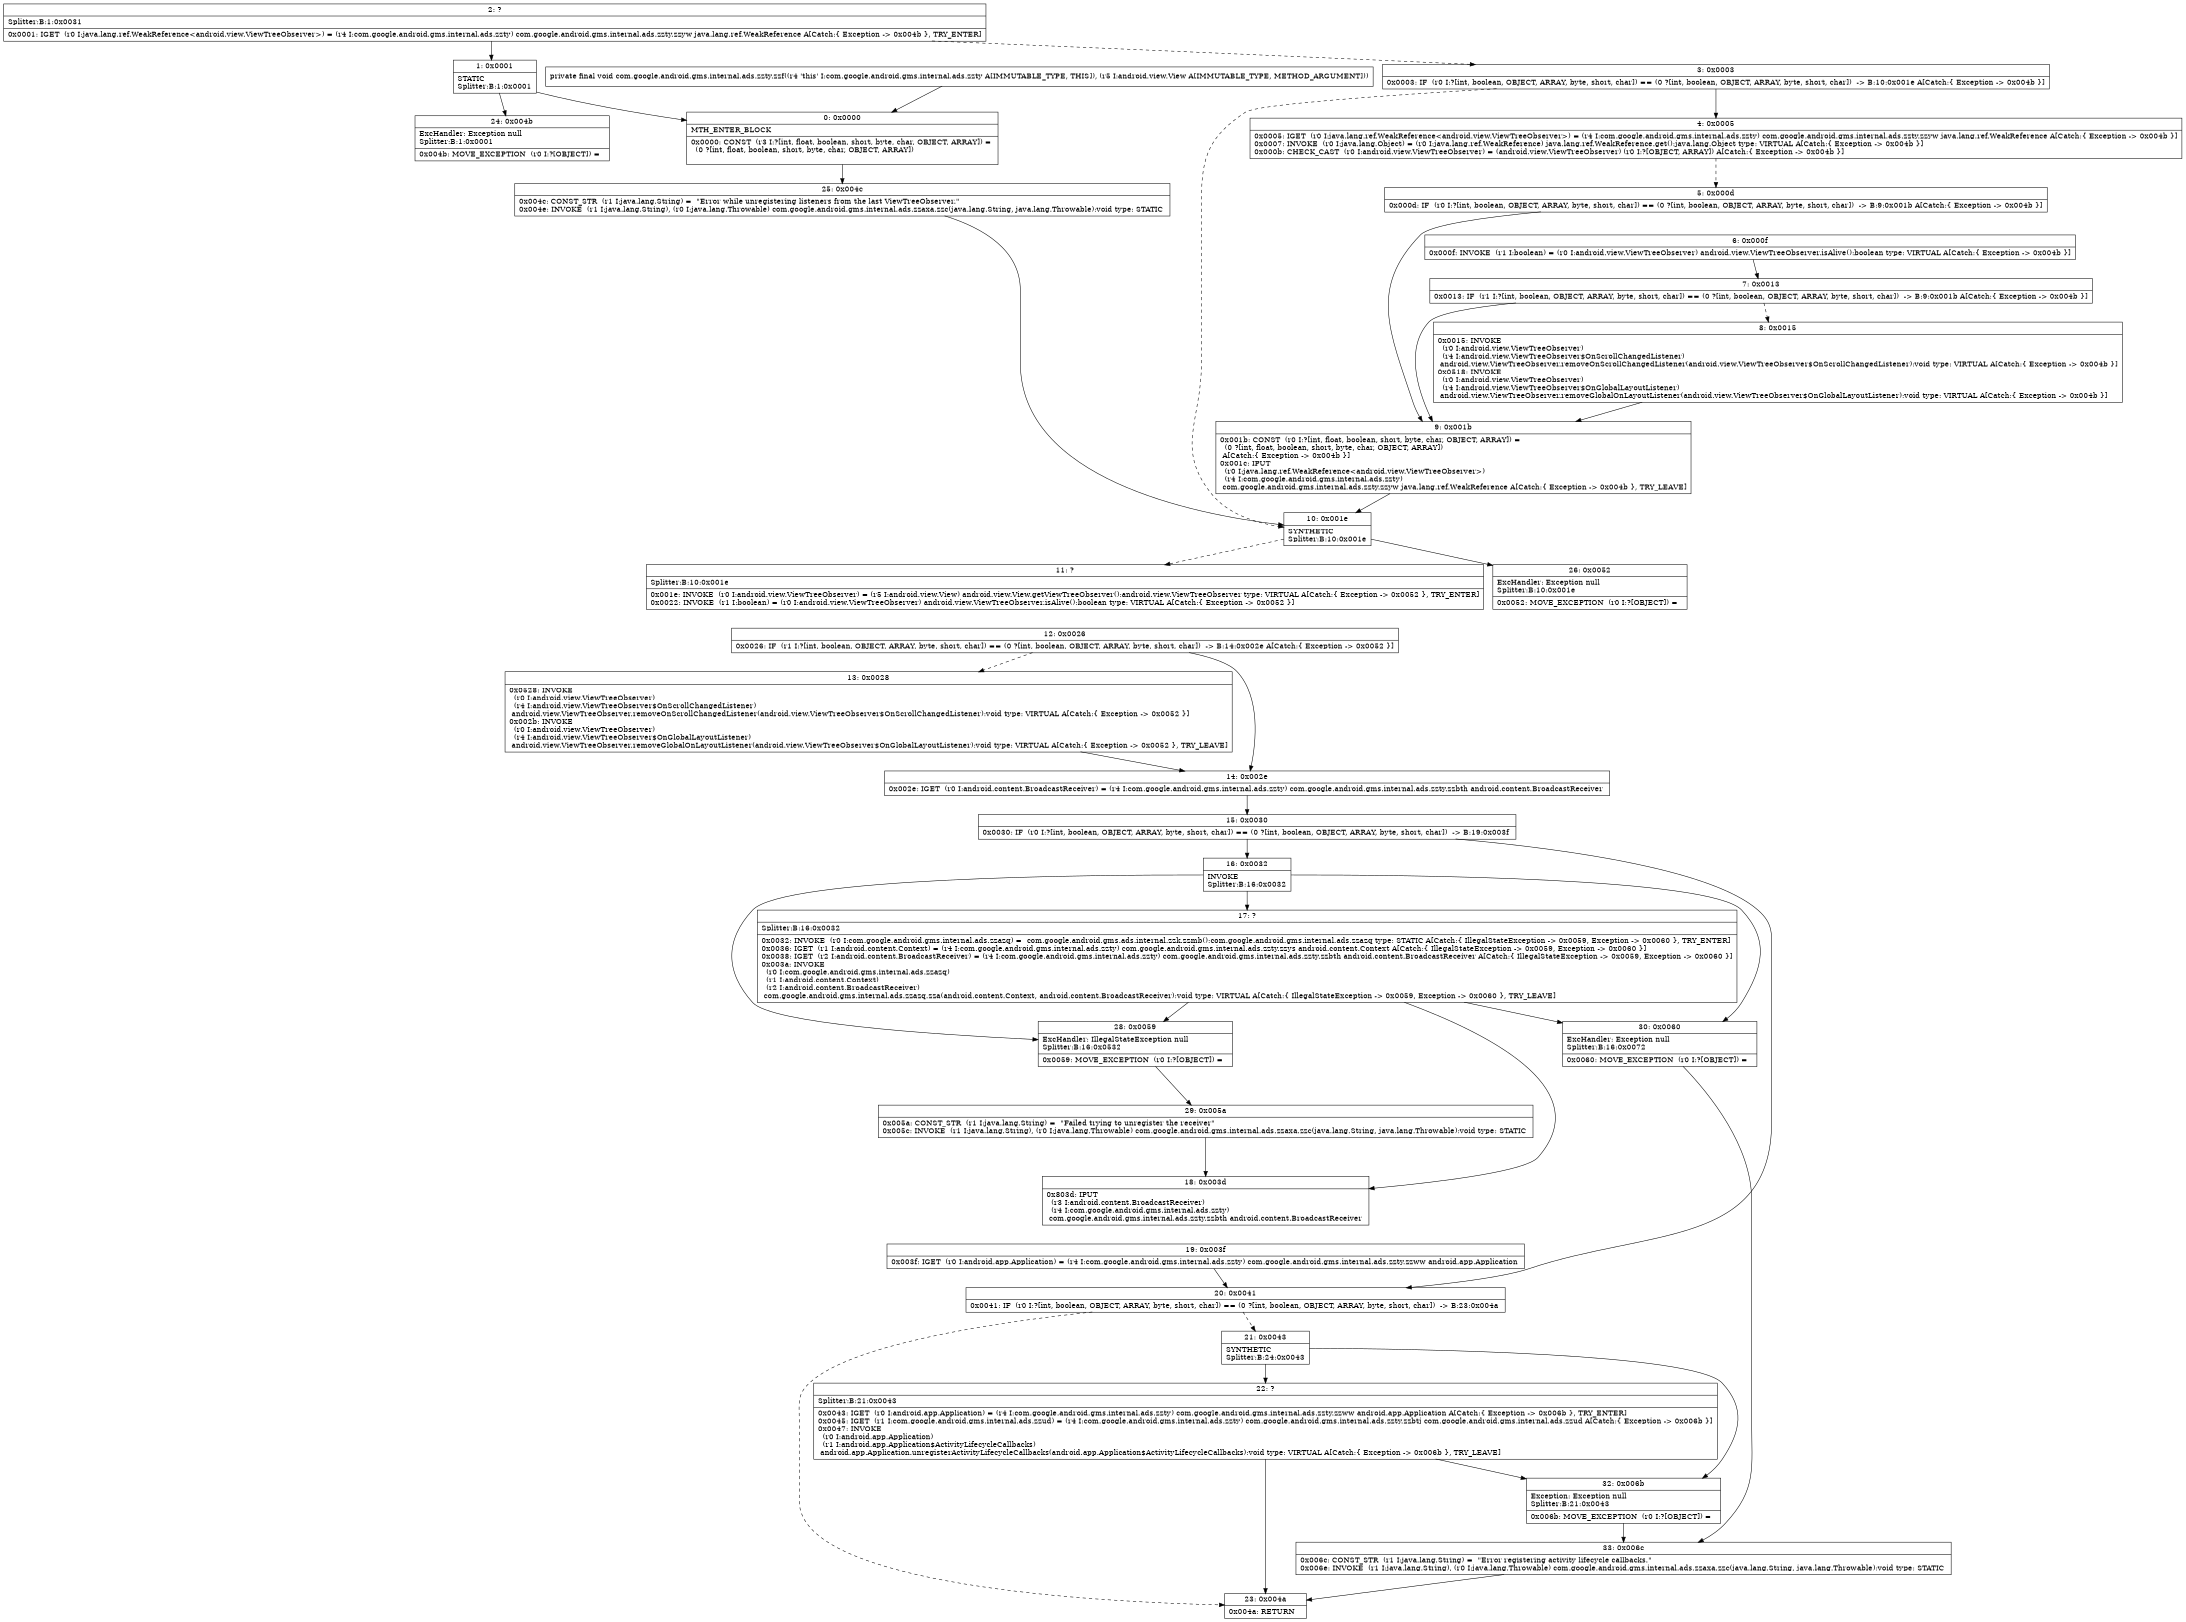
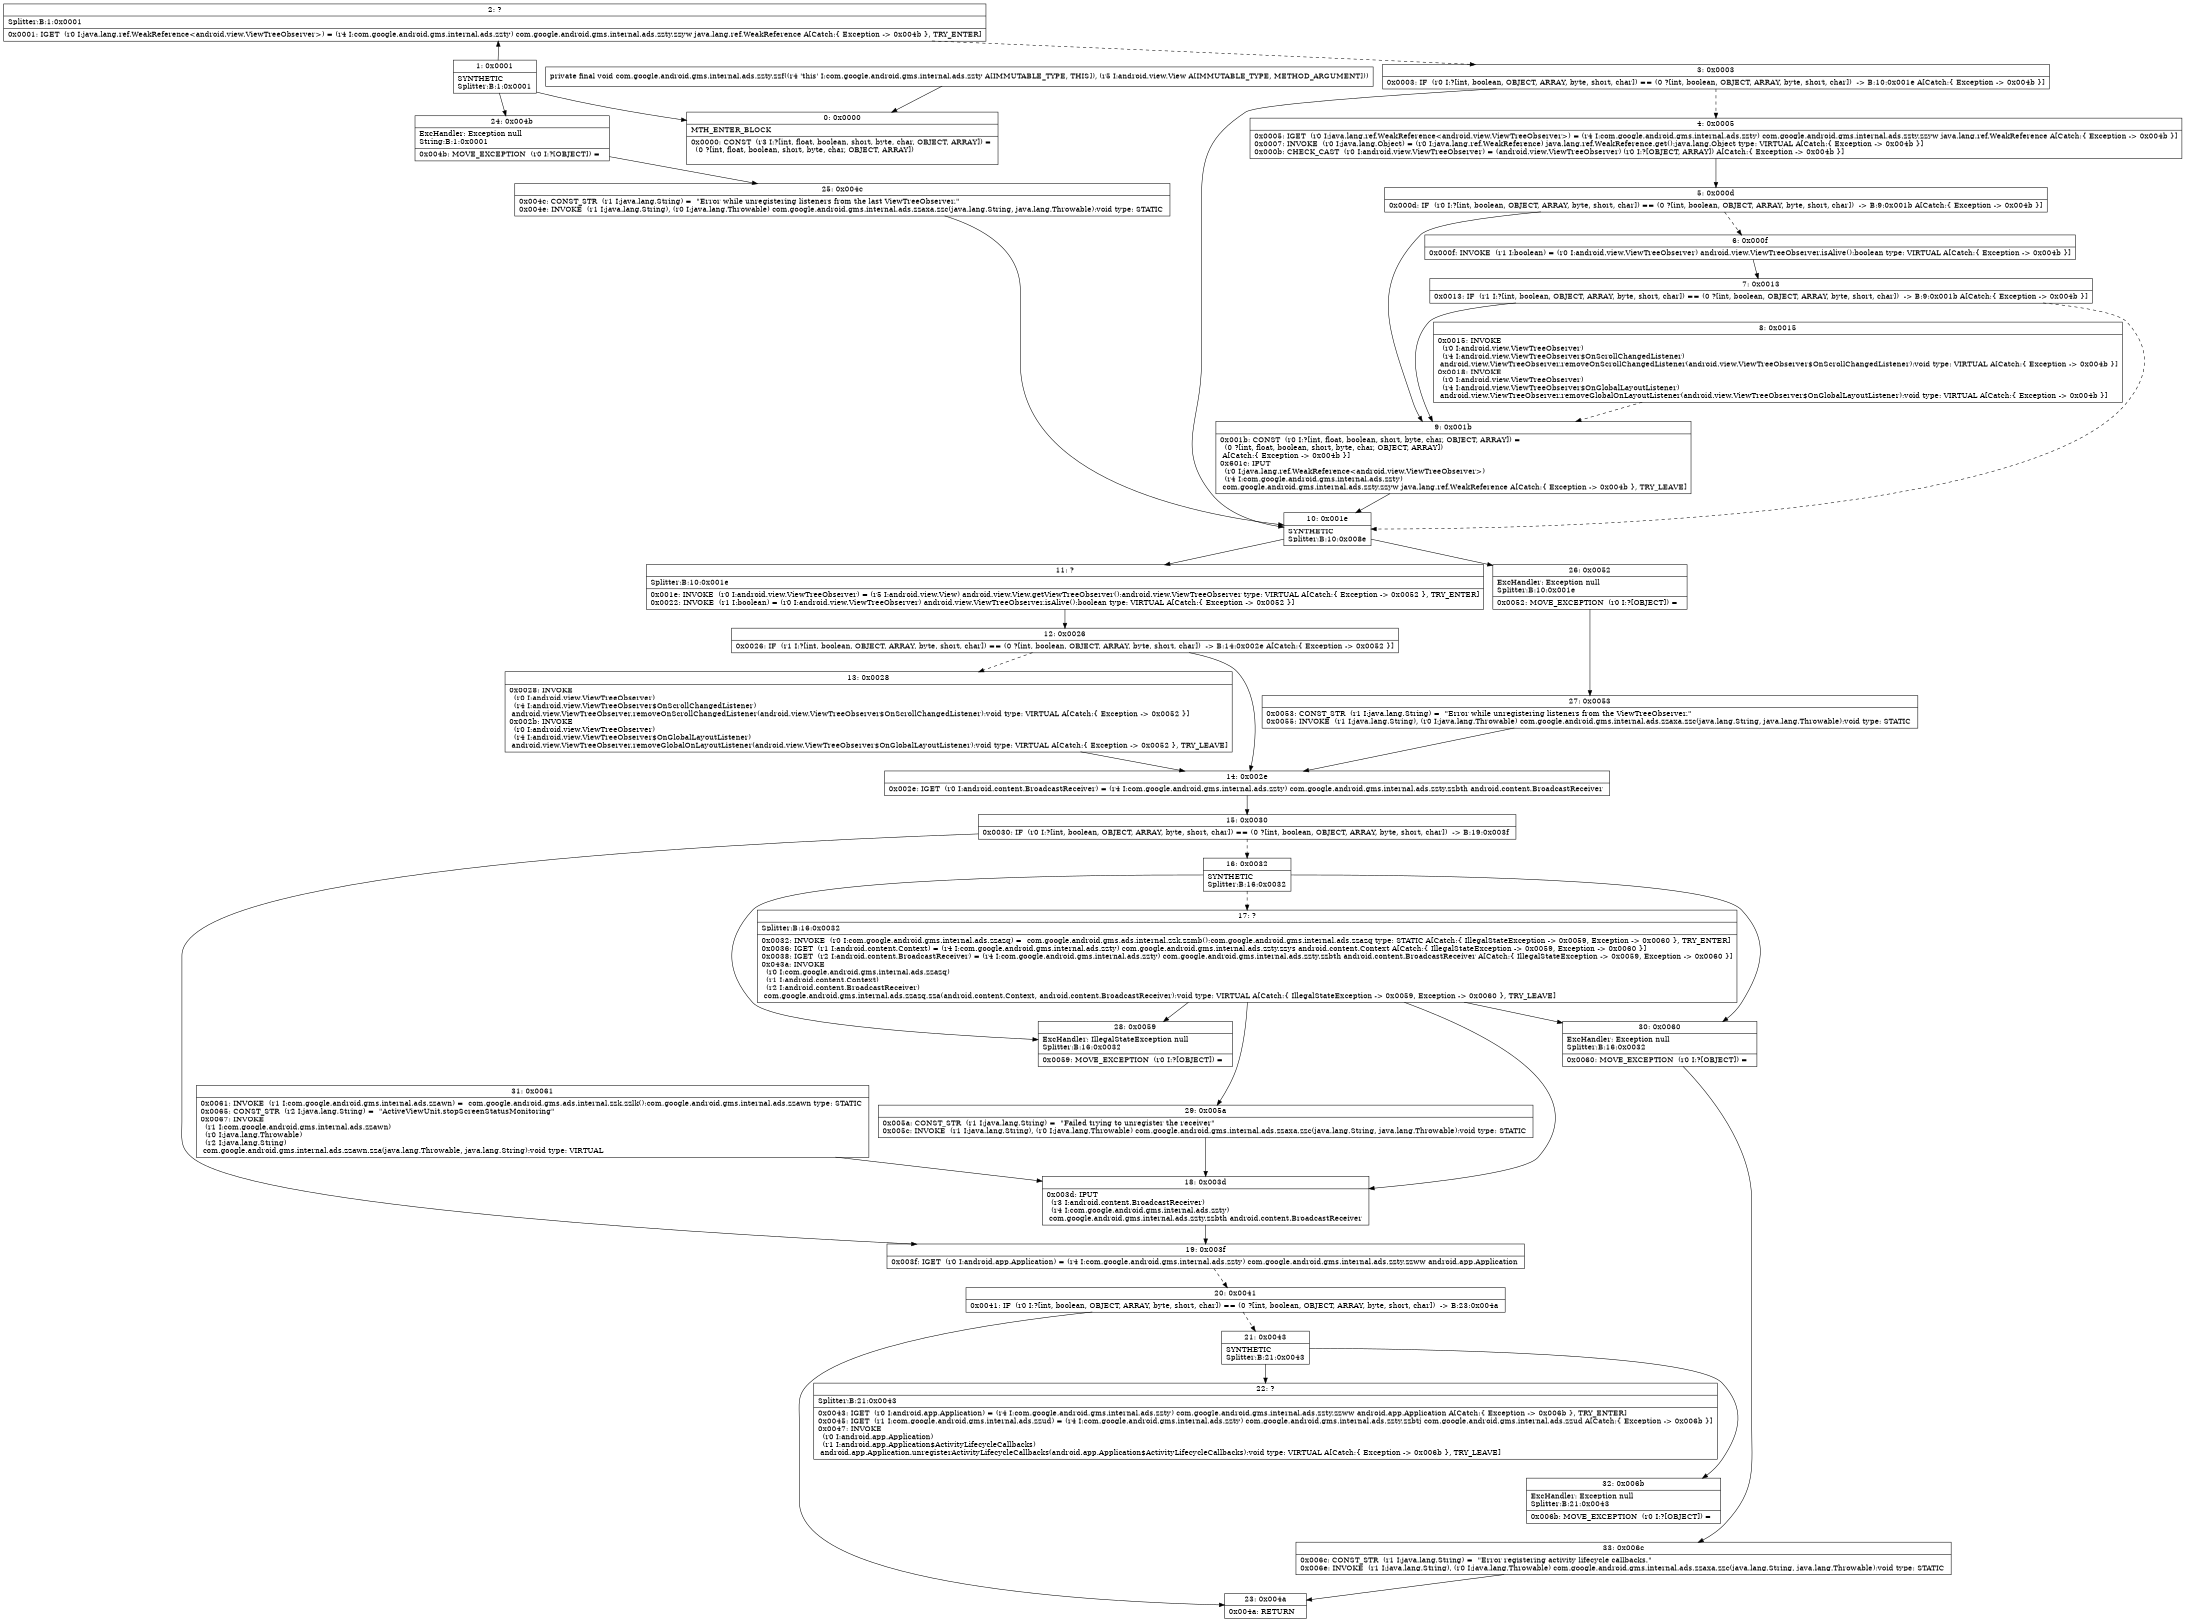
(45, 22) -> (45, 22)
(491, 48) -> (498, 53)
(471, 79) -> (481, 79)
(1716, 101) -> (1716, 101)
(456, 142) -> (454, 142)
(1716, 170) -> (1716, 170)
(842, 171) -> (681, 170)
(1201, 209) -> (1201, 209)
none -> (1731, 221)
(1766, 310) -> (1850, 499)
(1472, 372) -> (1472, 372)
(1612, 411) -> (1612, 411)
(1248, 464) -> (1248, 464)
(1327, 539) -> (1327, 539)
(1227, 551) -> (1227, 551)
none -> (1065, 616)
(544, 690) -> (544, 690)
none -> (1590, 712)
(1247, 846) -> (1247, 846)
(1223, 877) -> (1231, 877)
(1247, 898) -> (1247, 898)
(796, 964) -> (796, 964)
(1082, 1047) -> (1082, 1047)
(1606, 1047) -> (1606, 1047)
(1772, 1073) -> (182, 1012)
(1172, 1084) -> (1241, 1054)
none -> (533, 1121)
(1075, 1195) -> (1075, 1195)
none -> (1206, 1232)
(1219, 1276) -> (1219, 1276)
(1266, 1358) -> (1266, 1358)
(1478, 1468) -> none
(1579, 1496) -> (1582, 1496)
(807, 1517) -> (807, 1517)
(1266, 1524) -> none
(1624, 1530) -> none
